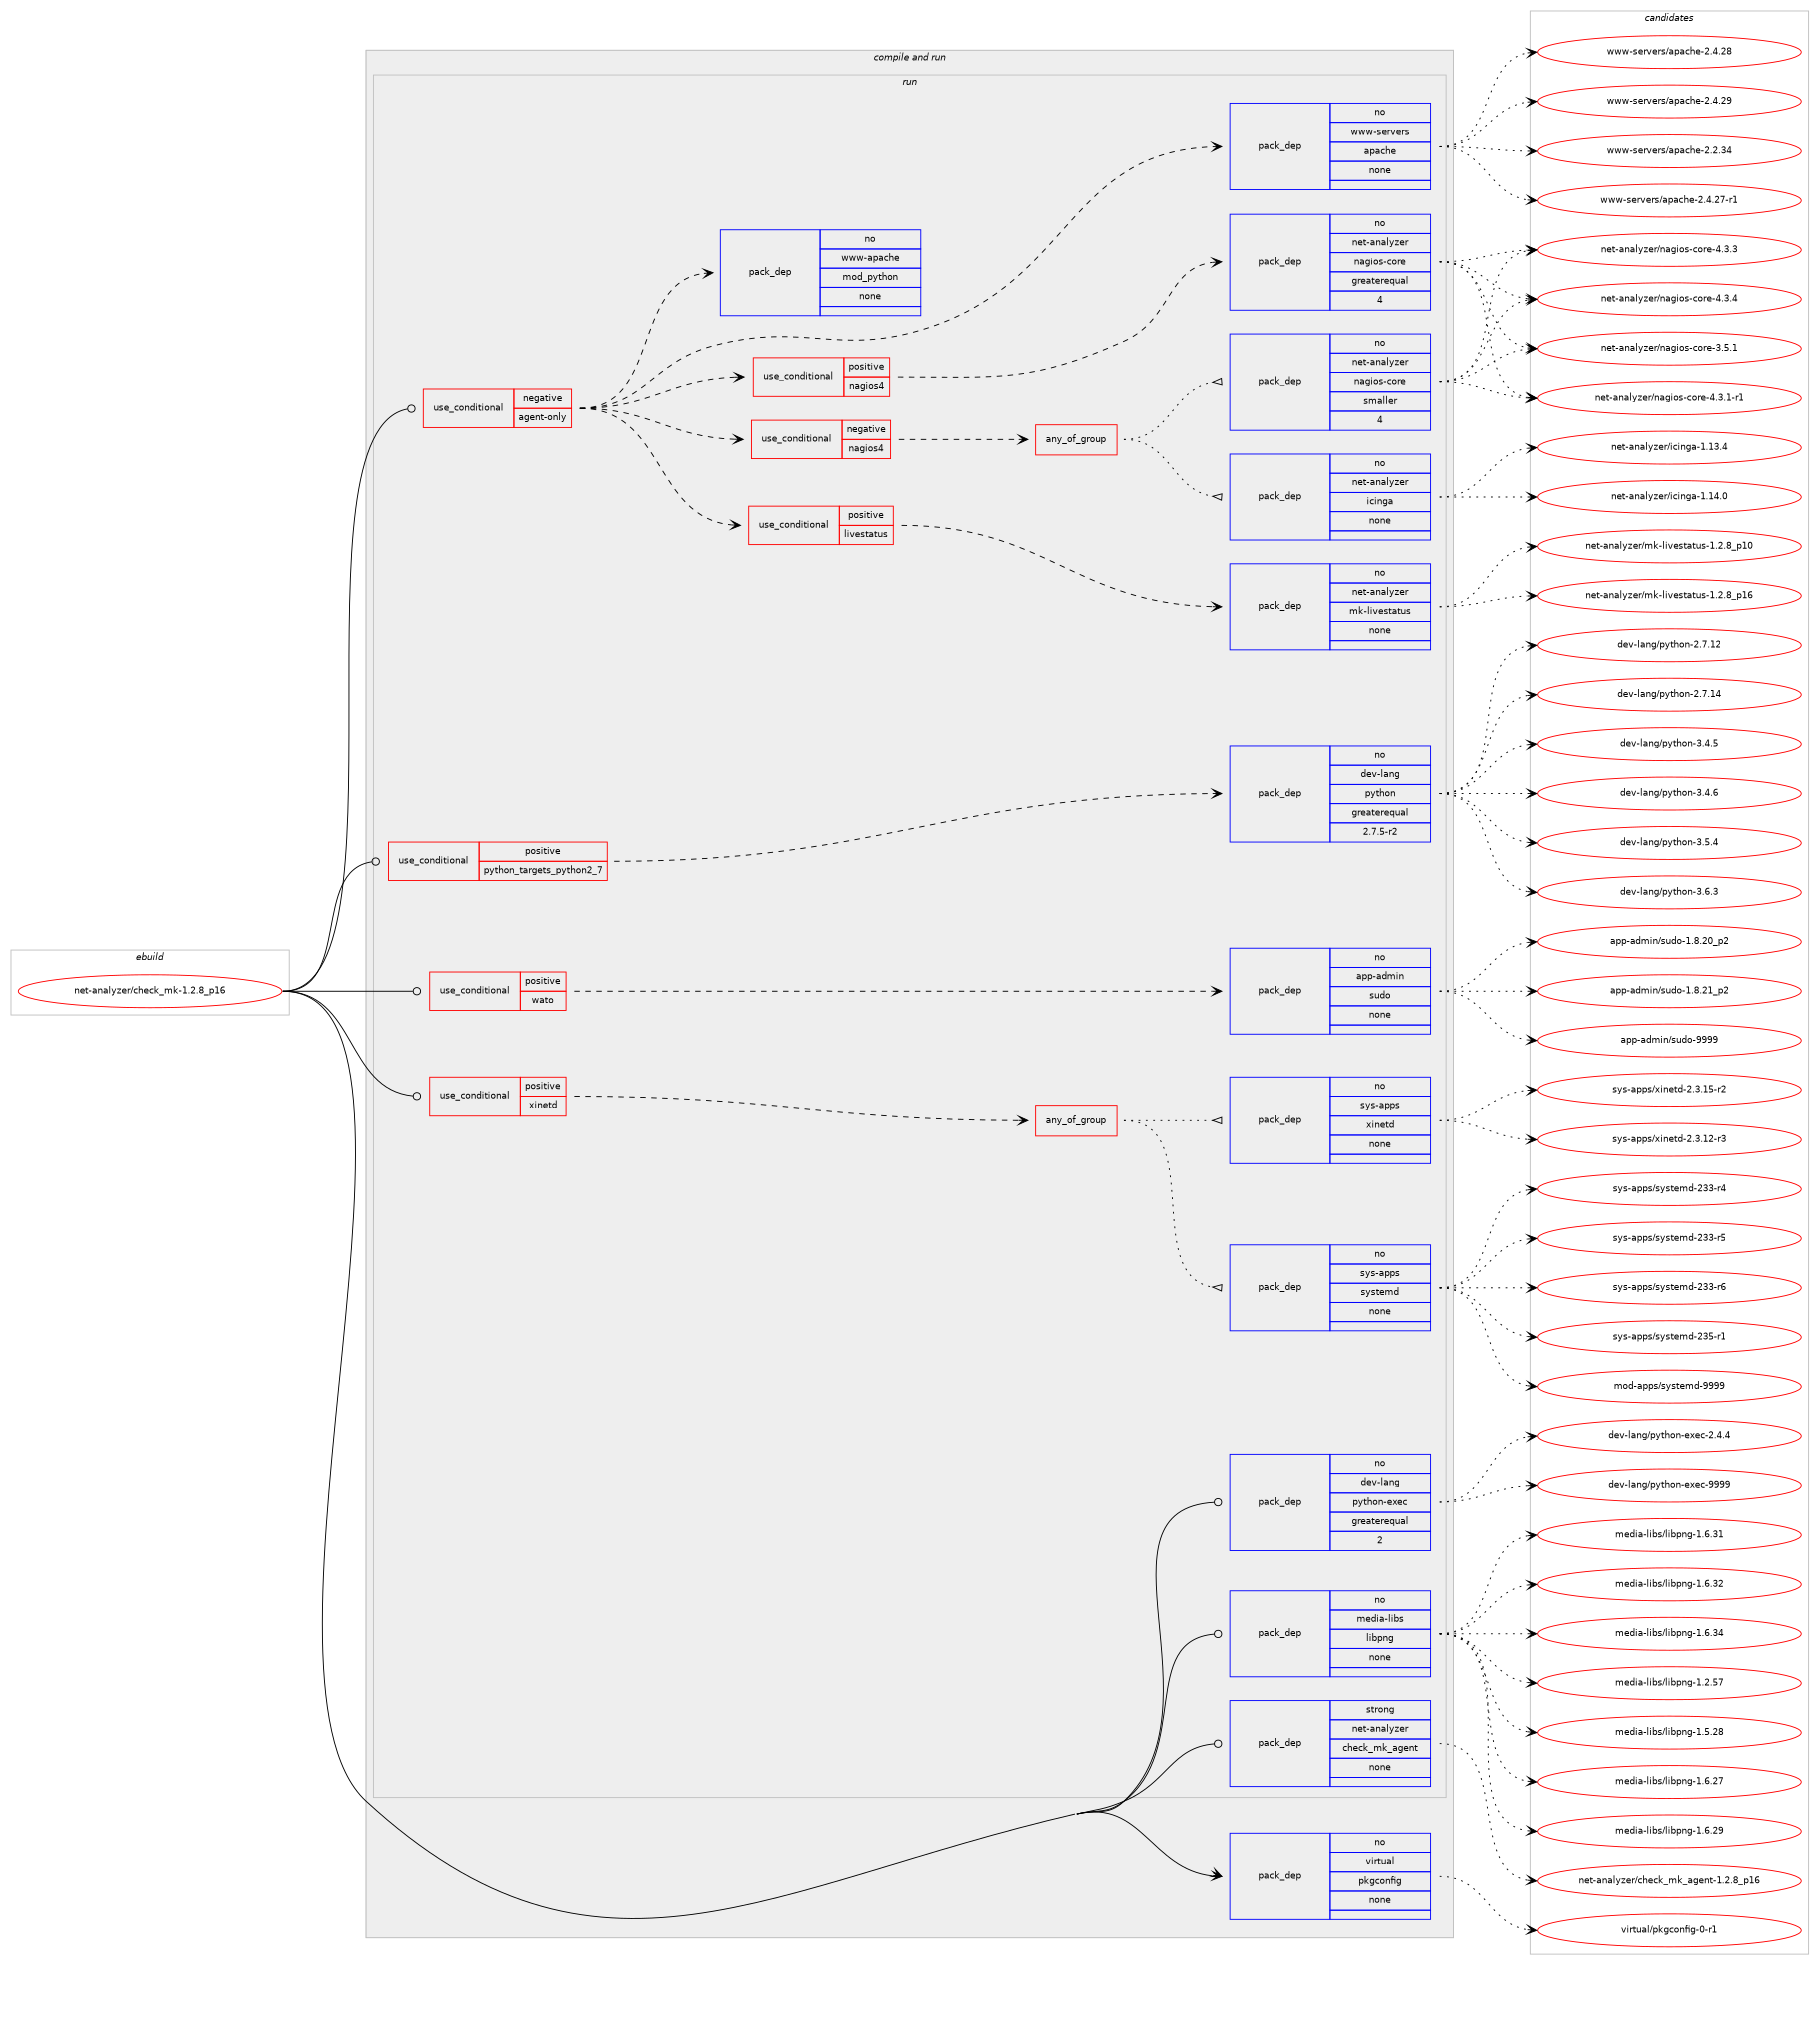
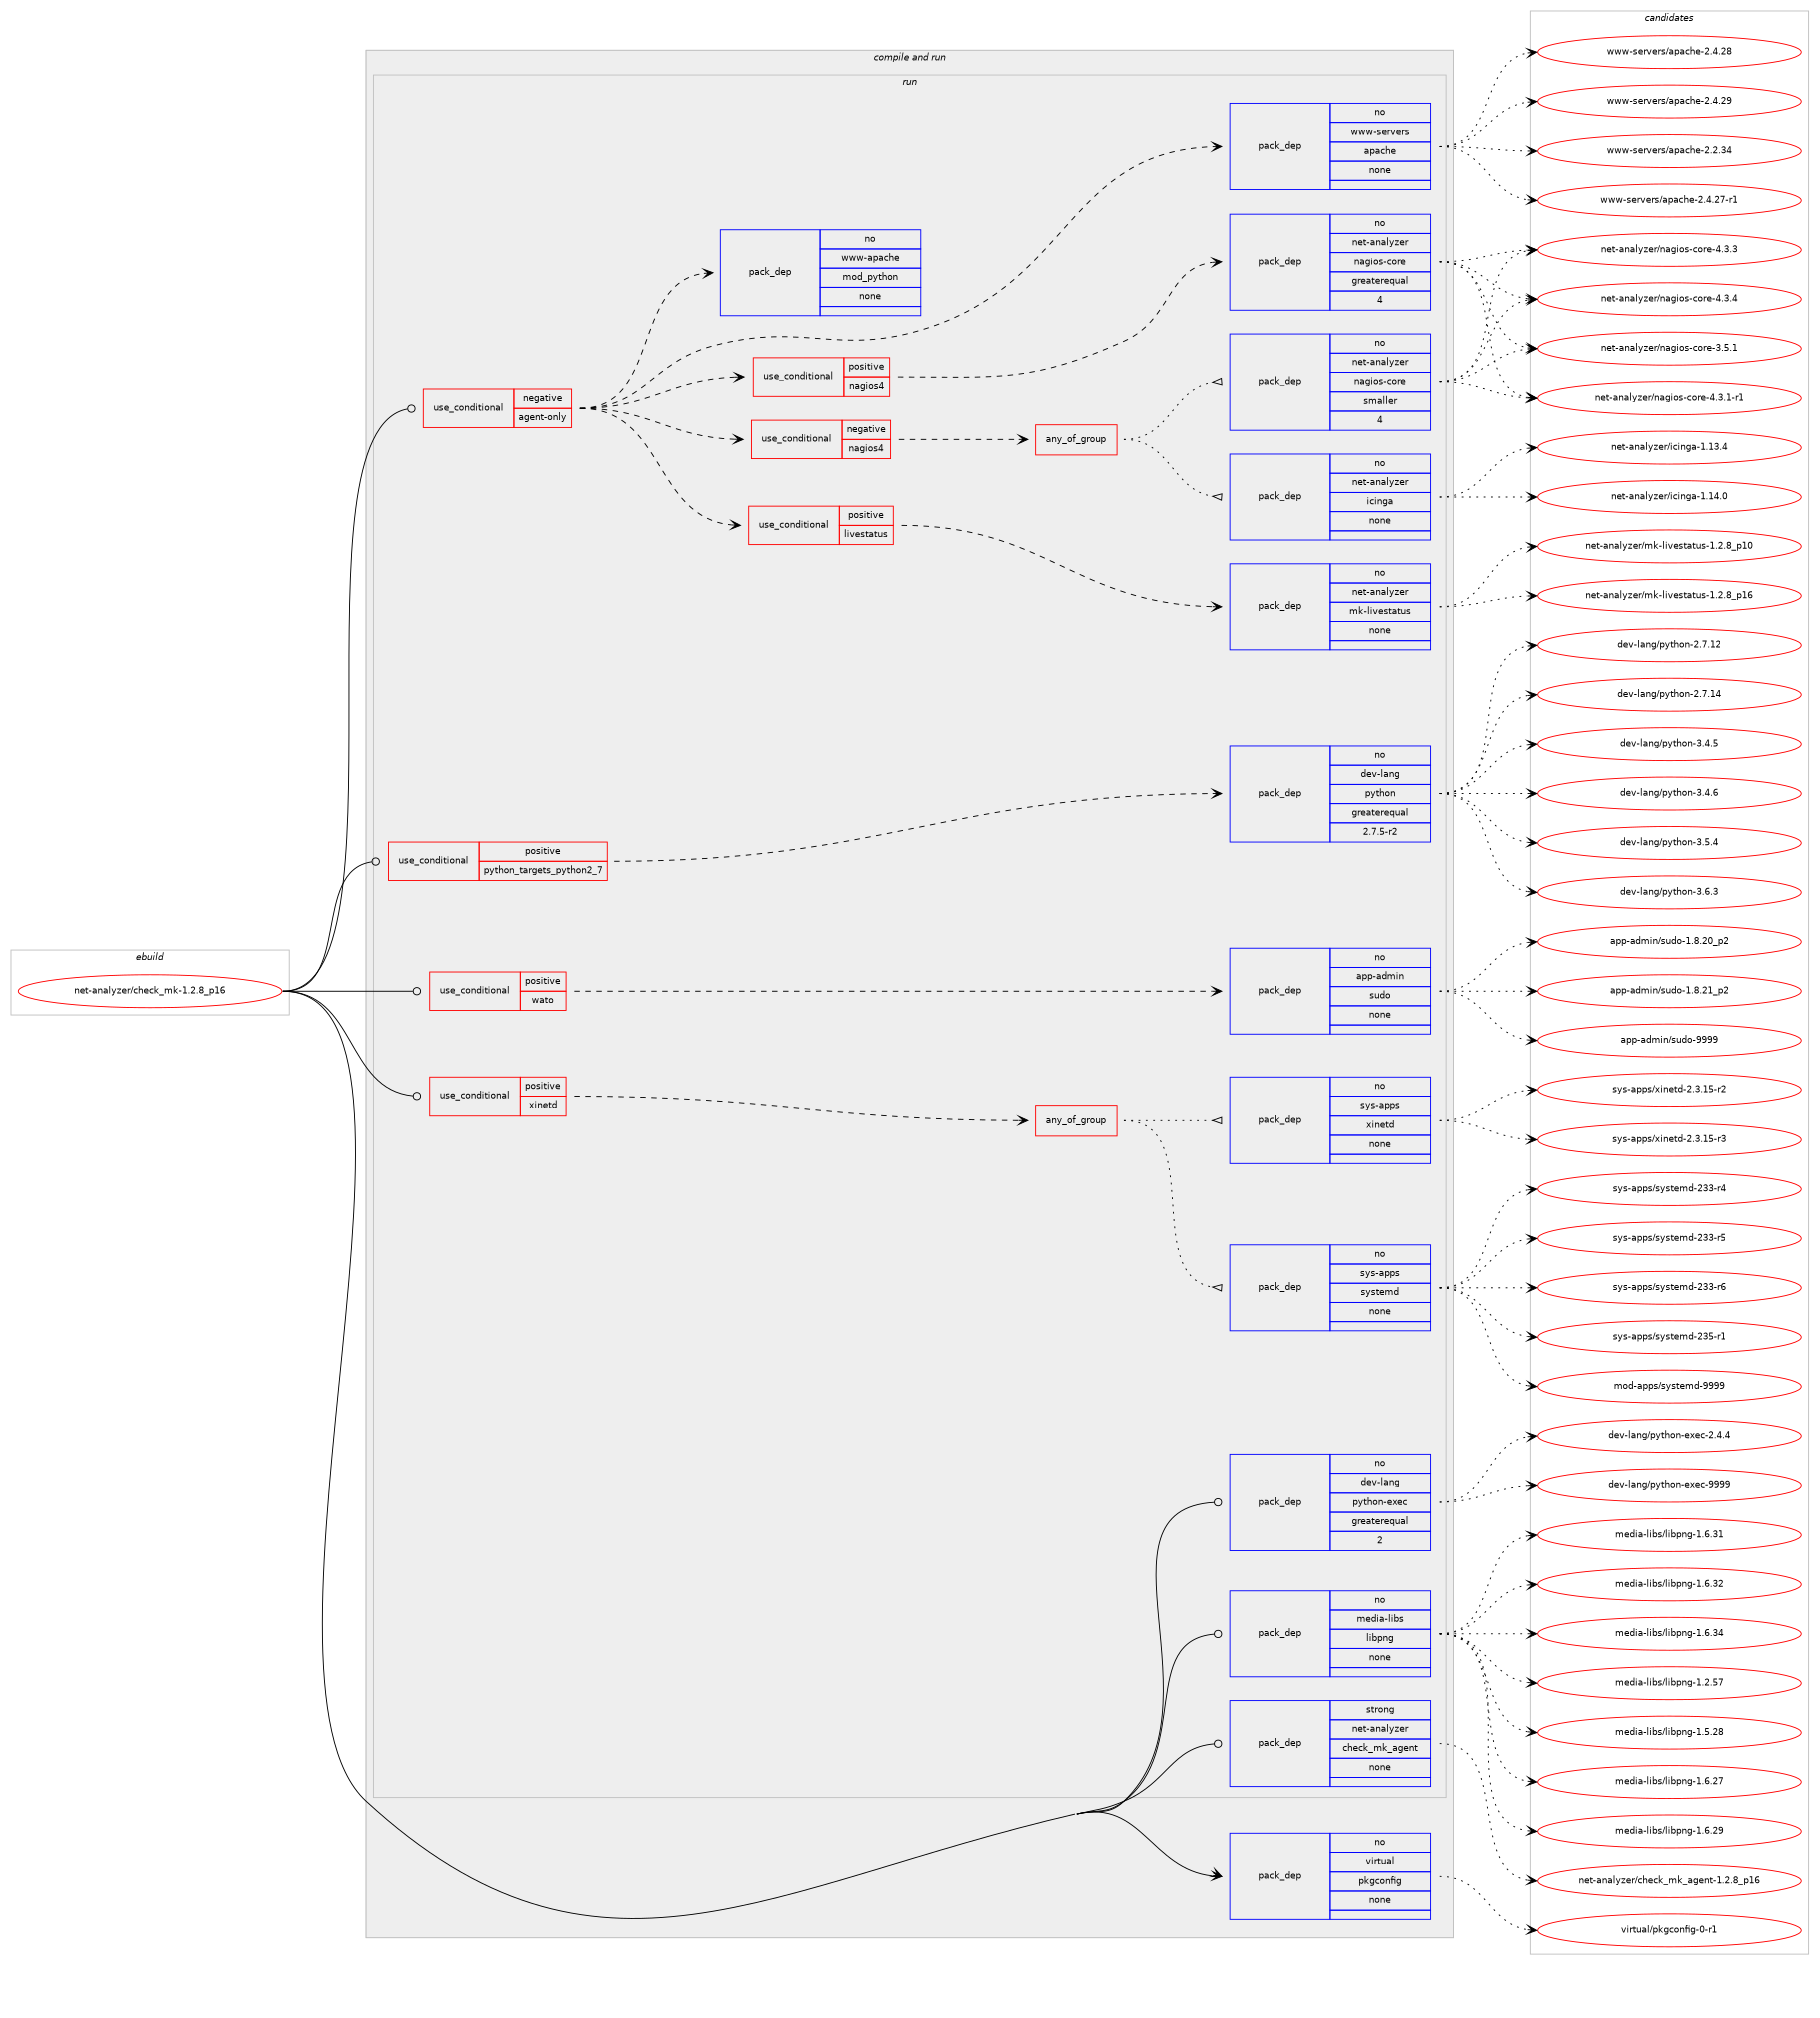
(1669, 1140) -> (1669, 1140)
